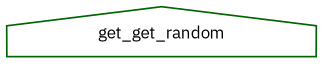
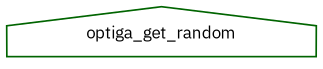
(162, 34) -> (162, 34)
